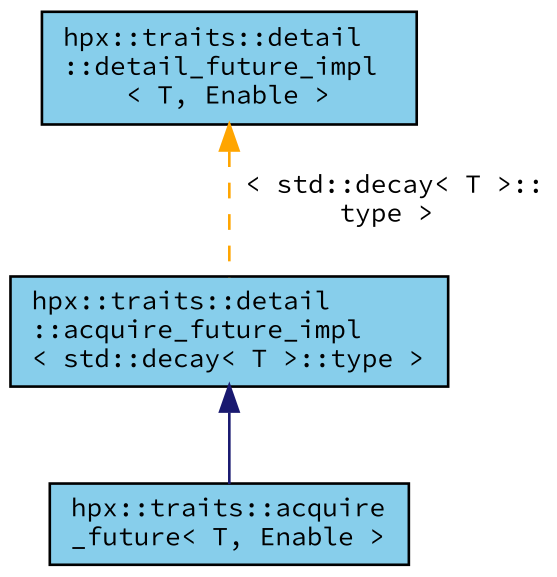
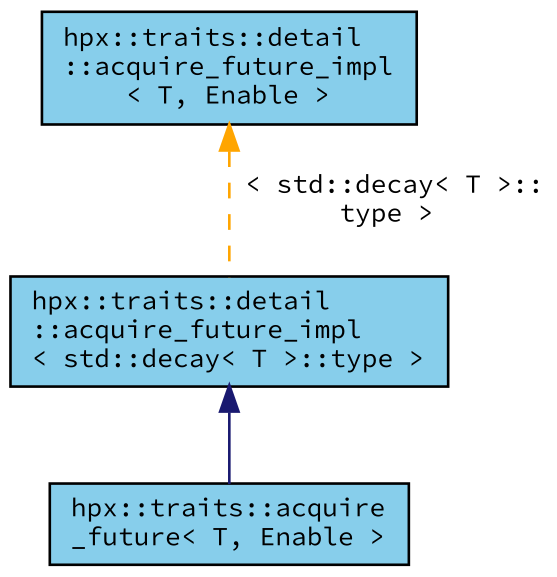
(229, 68) -> (229, 68)
